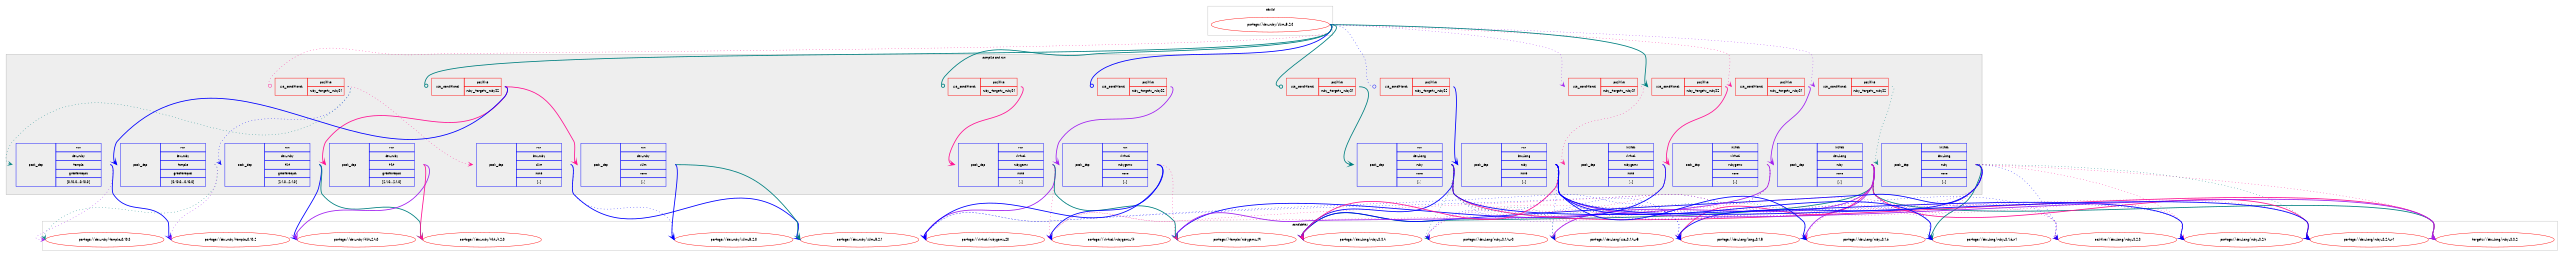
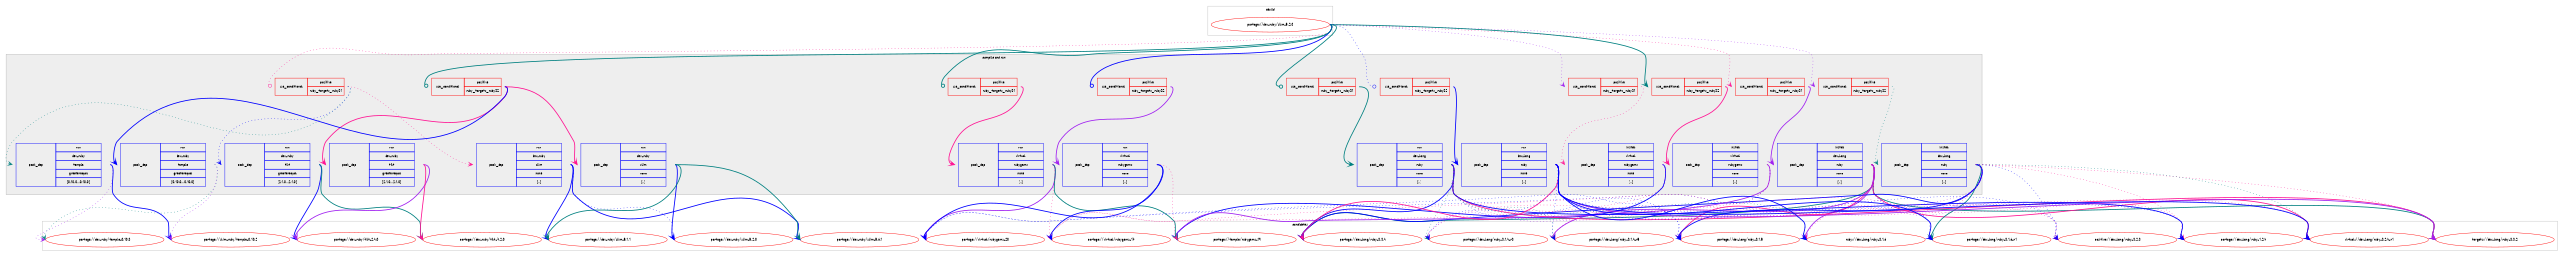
(231, 240) -> (231, 240)
none -> (608, 240)
(860, 240) -> (860, 240)
(1614, 240) -> (1614, 240)
(1740, 240) -> (1740, 240)
(1866, 240) -> (1866, 240)
(2243, 240) -> (2243, 240)
(2369, 240) -> (2369, 240)
